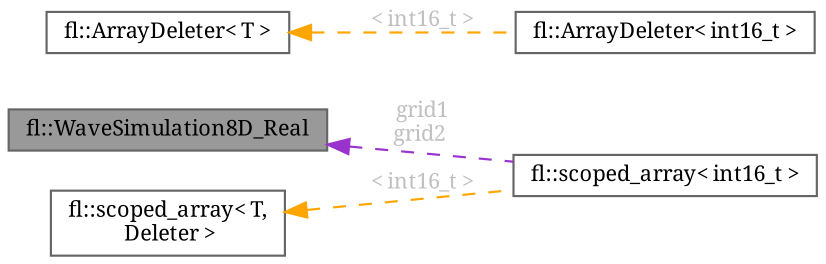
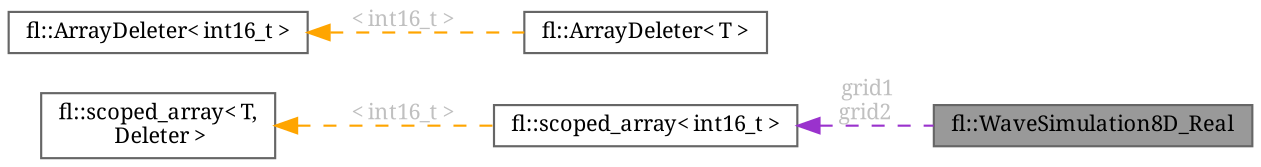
(413, 32) -> (427, 32)
(431, 154) -> (877, 126)
